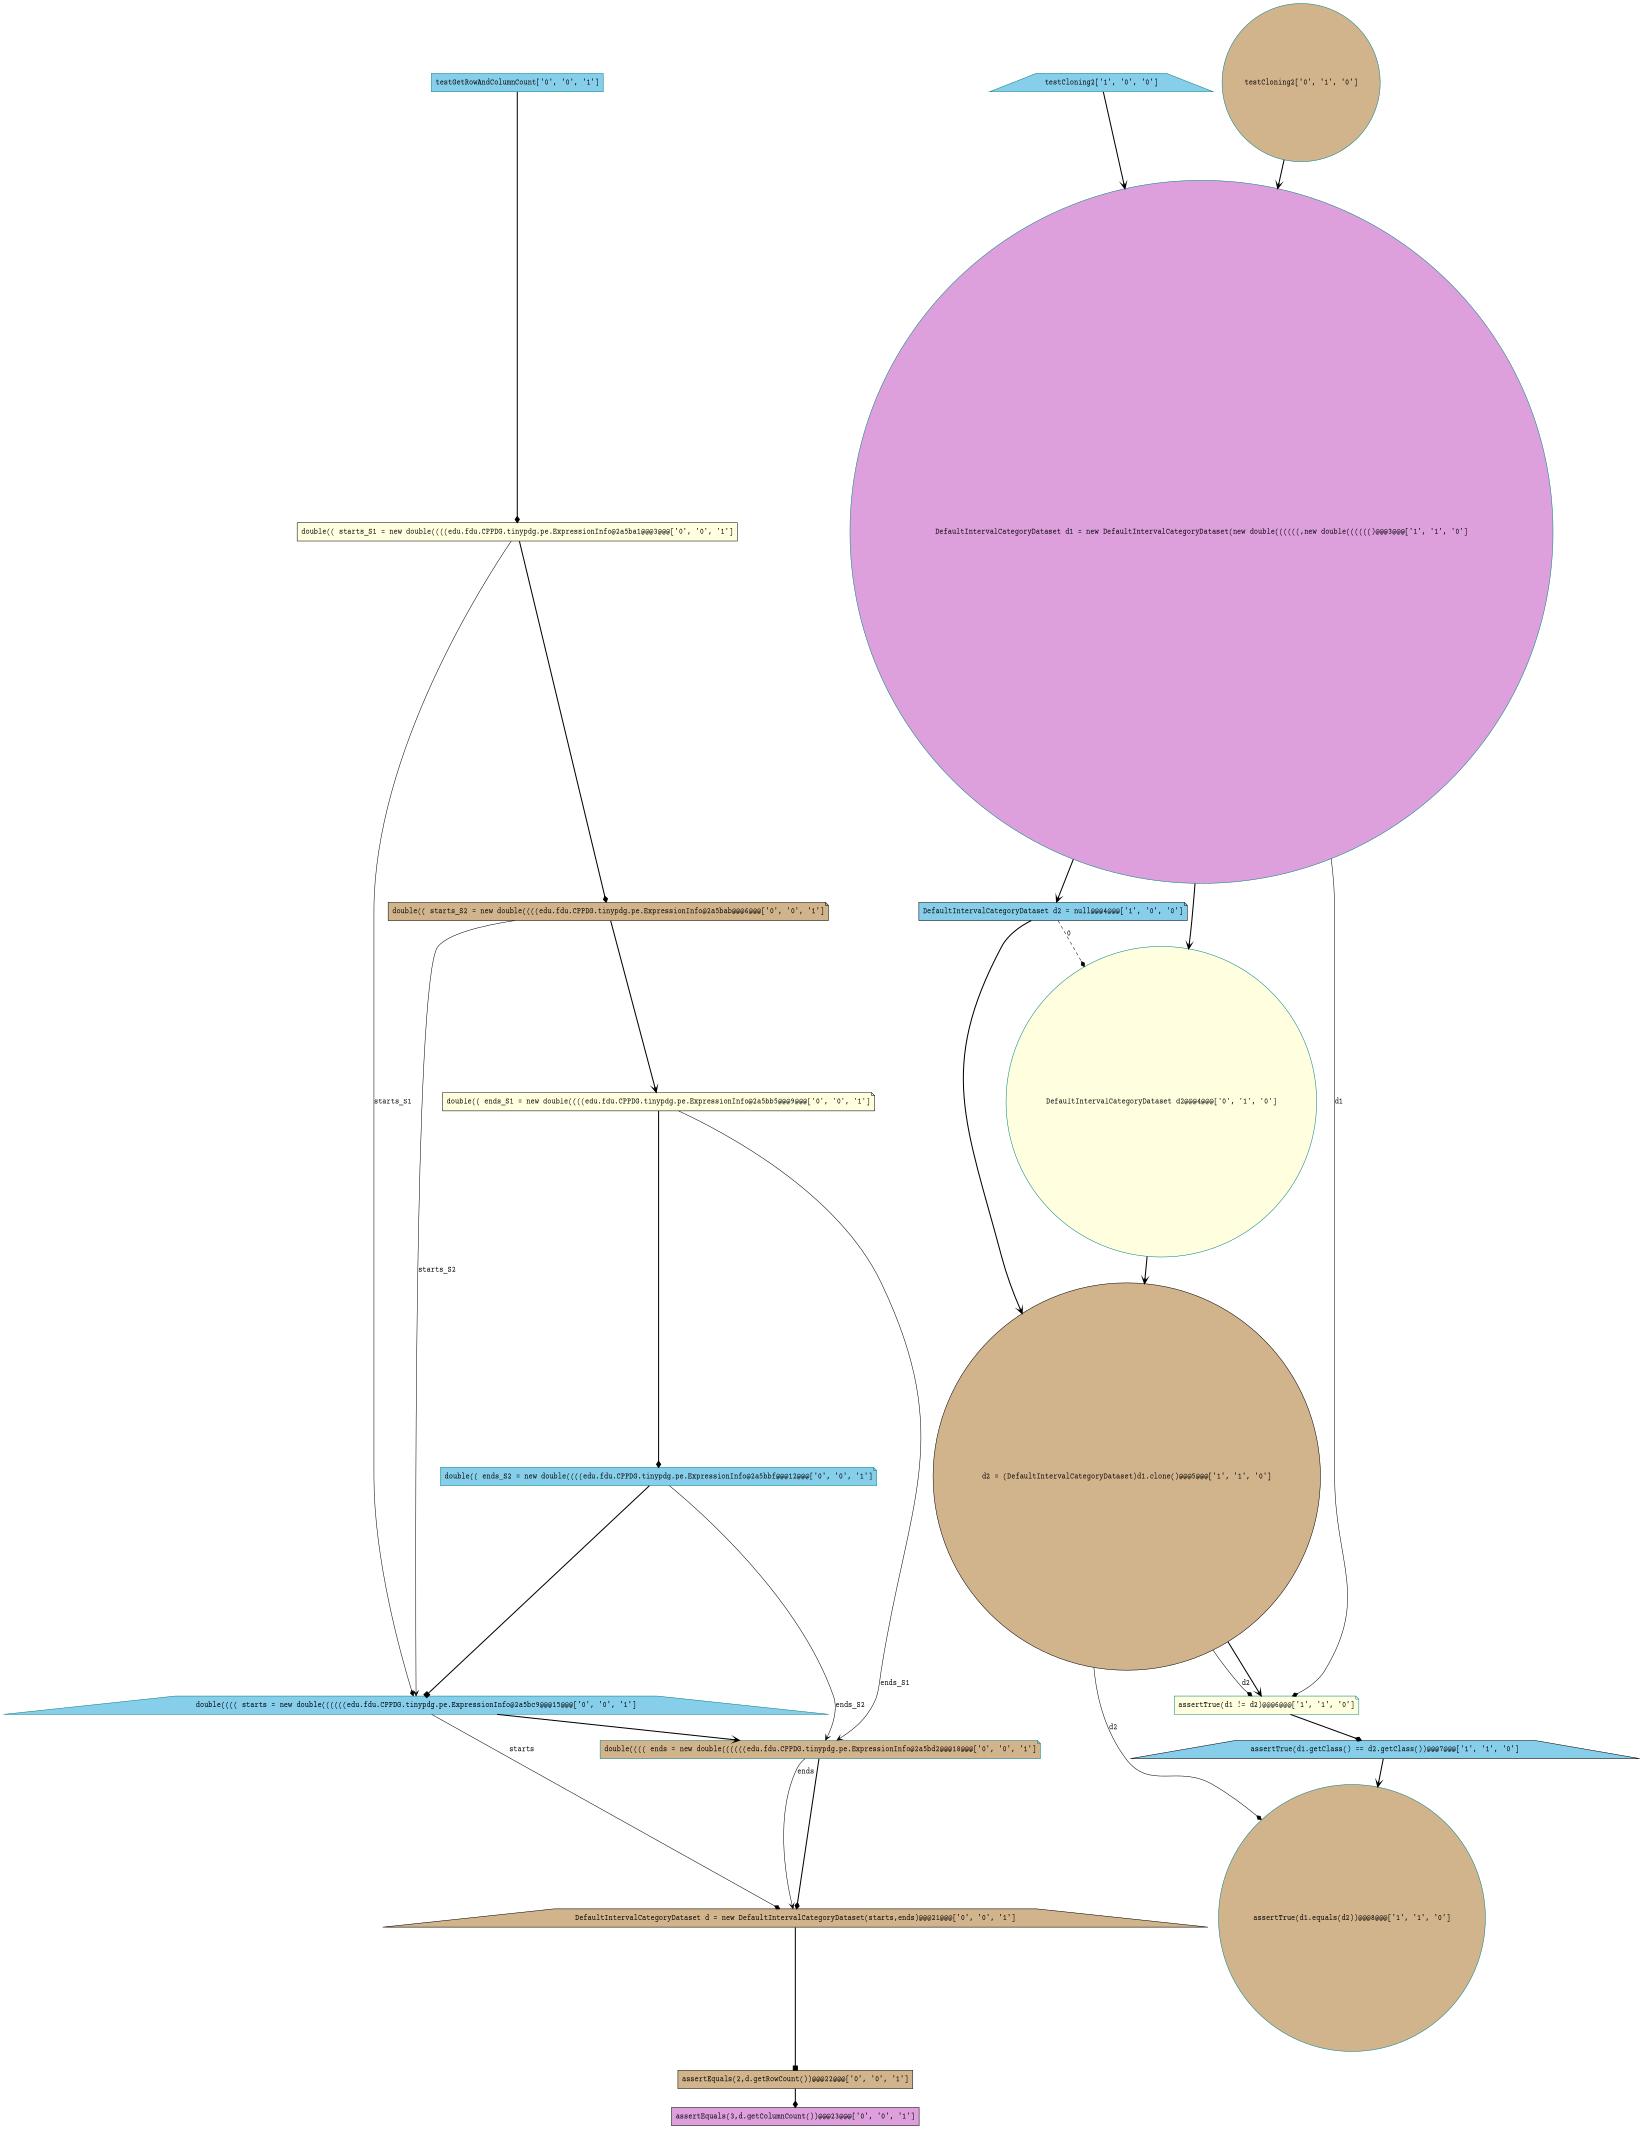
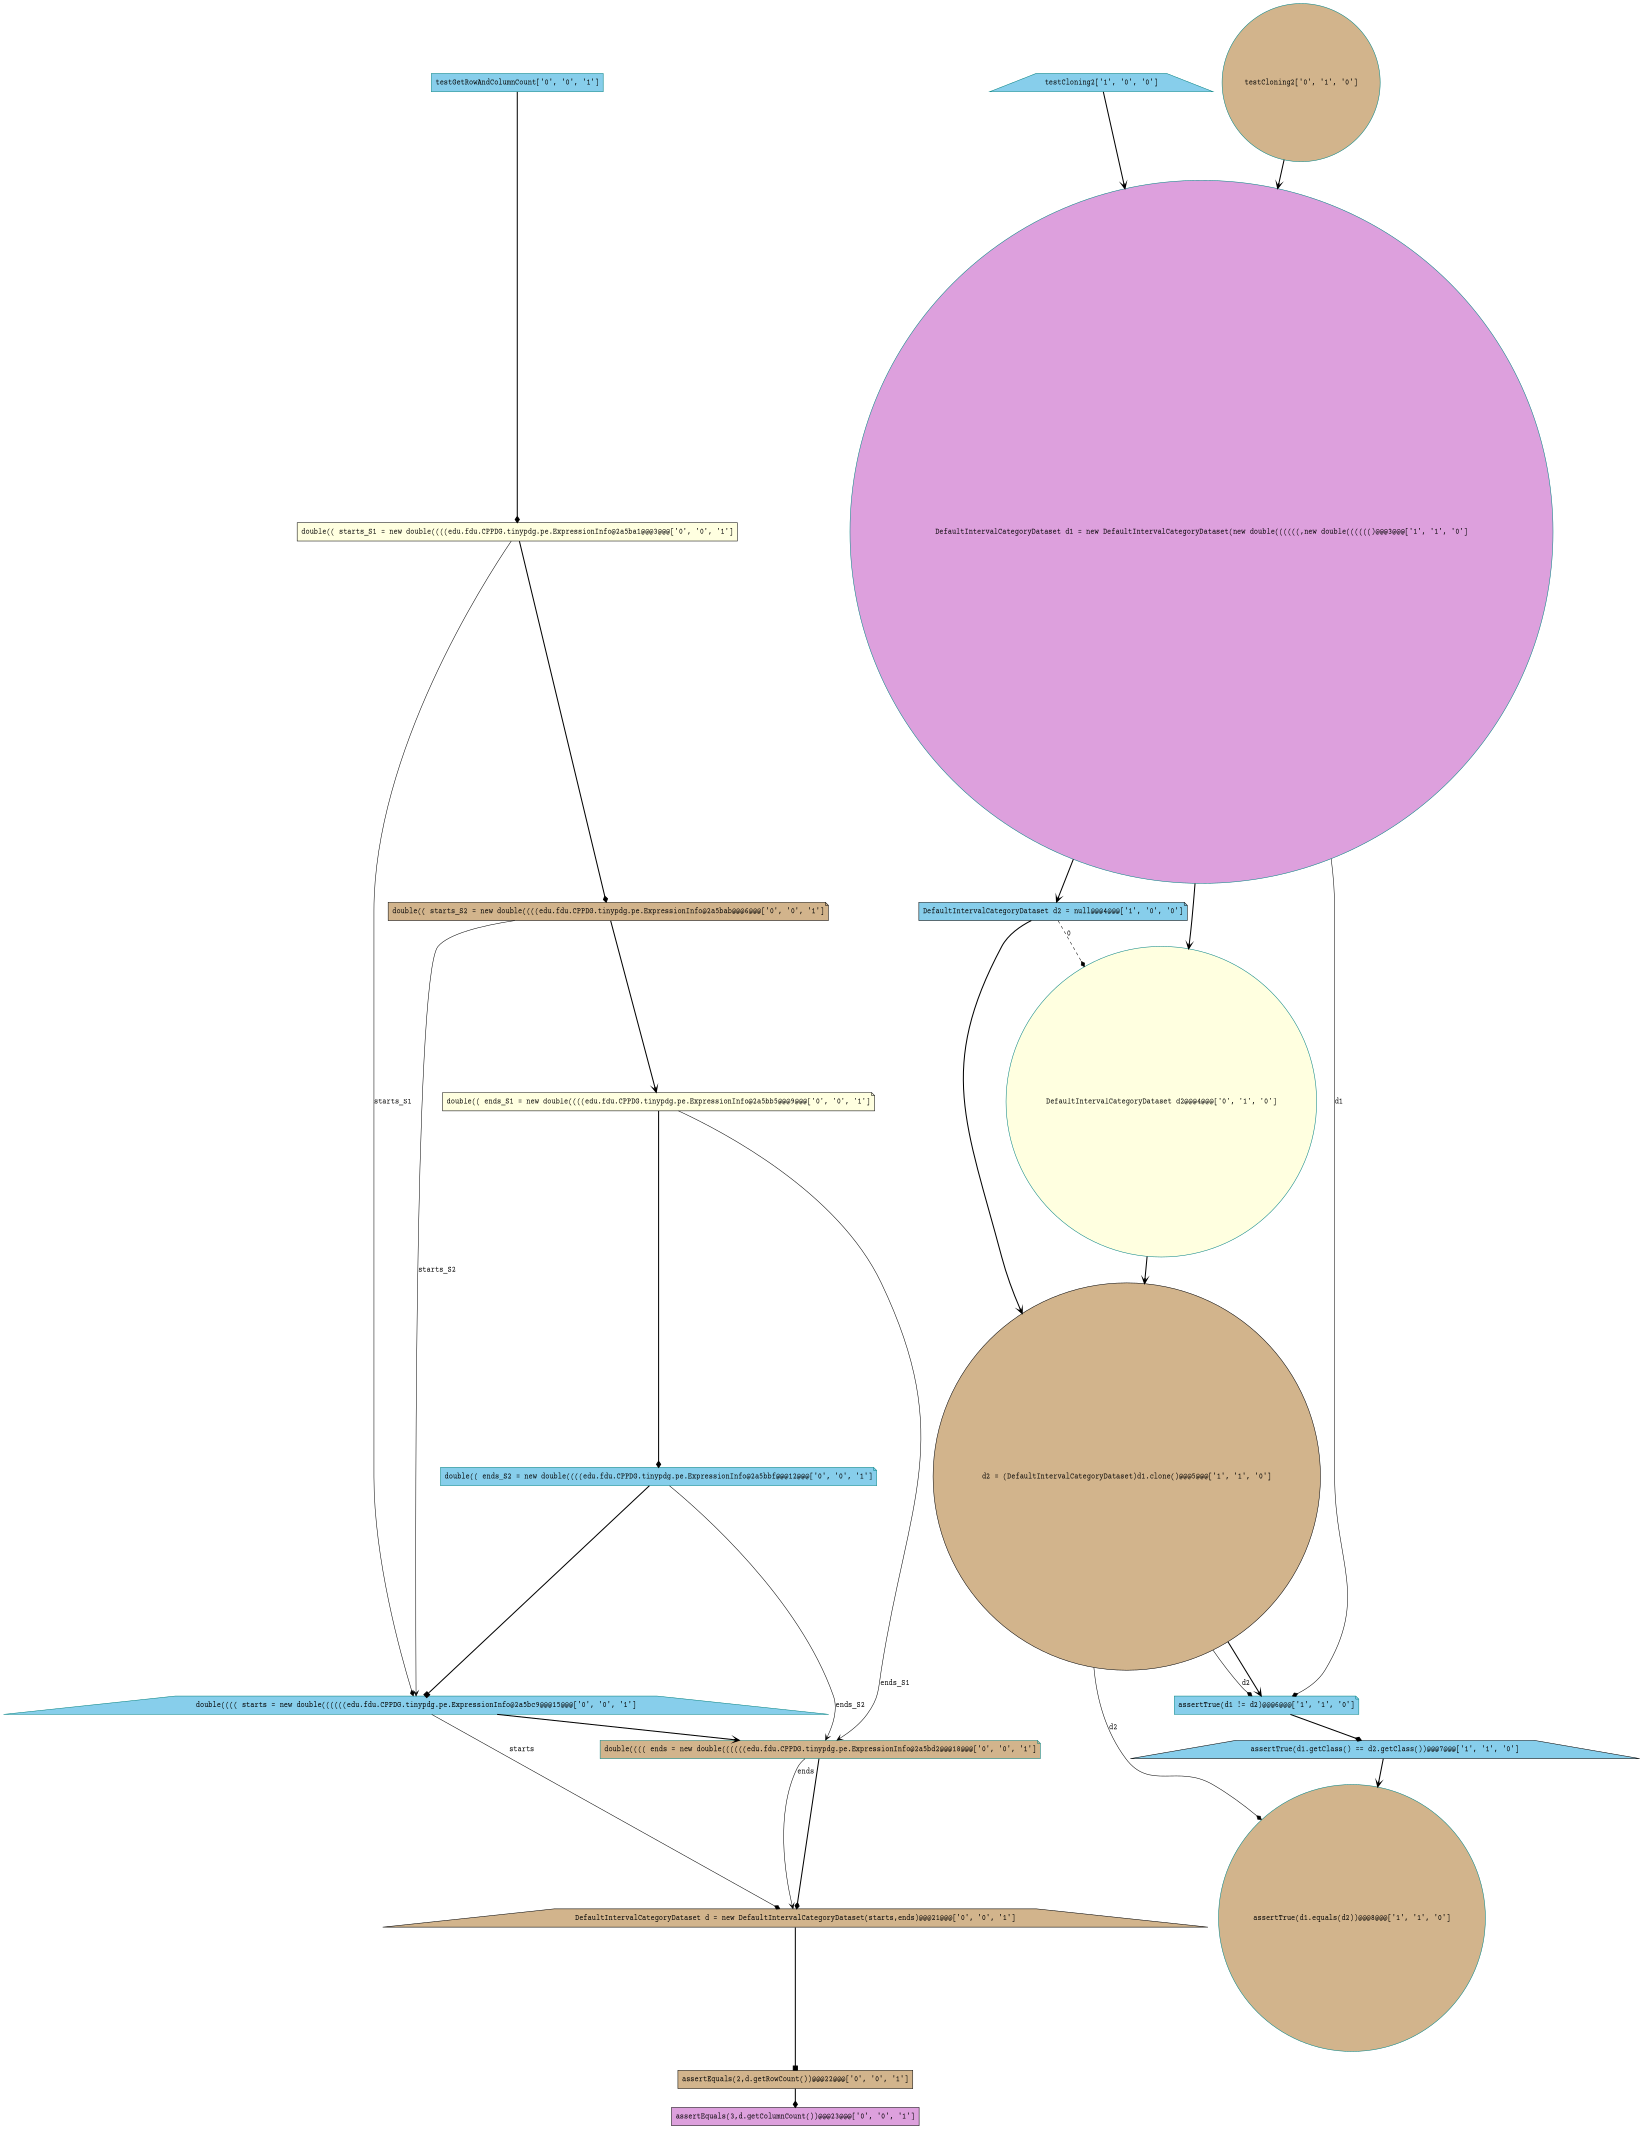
(1267, 1705) -> (1267, 1705)
